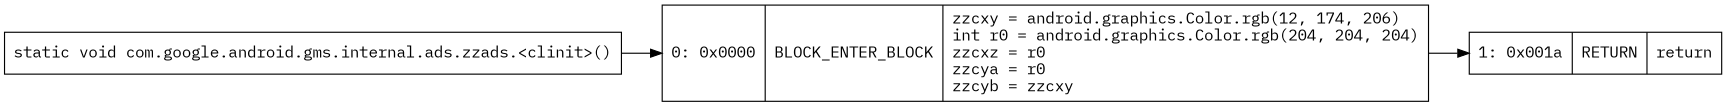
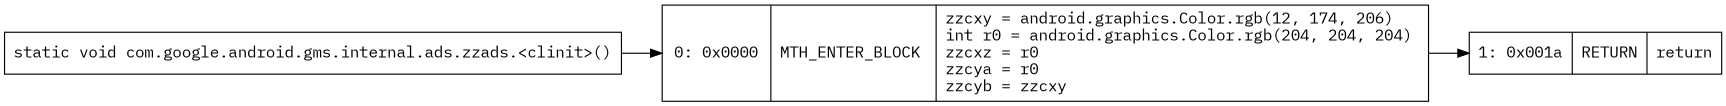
(854, 53) -> (850, 53)
